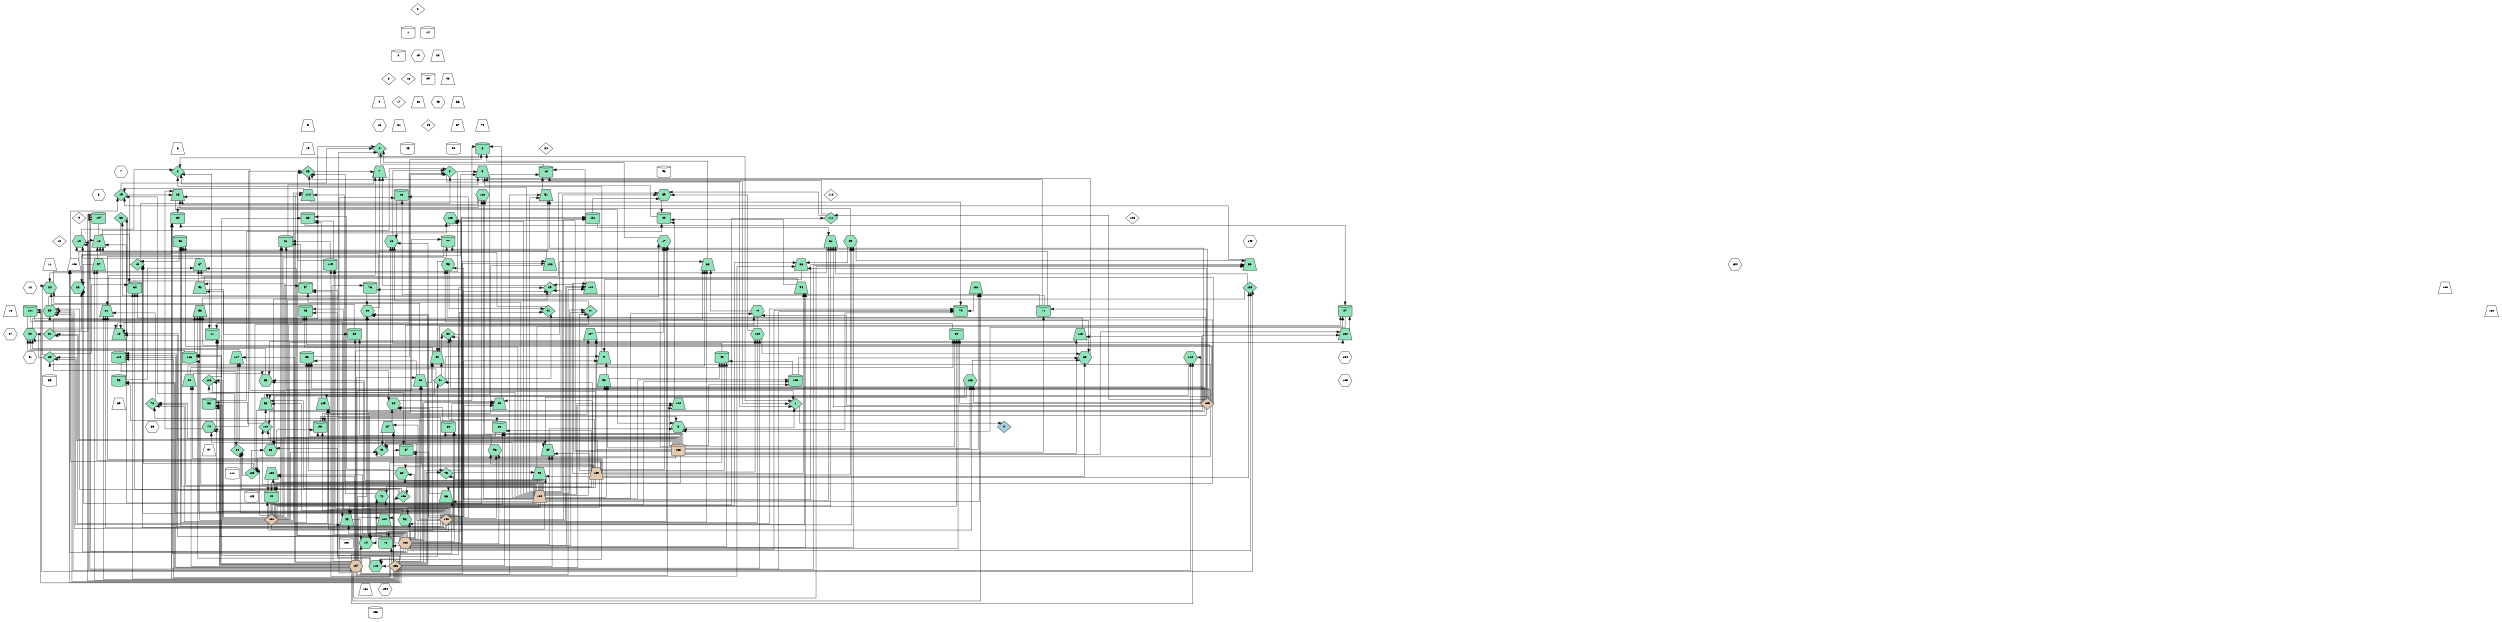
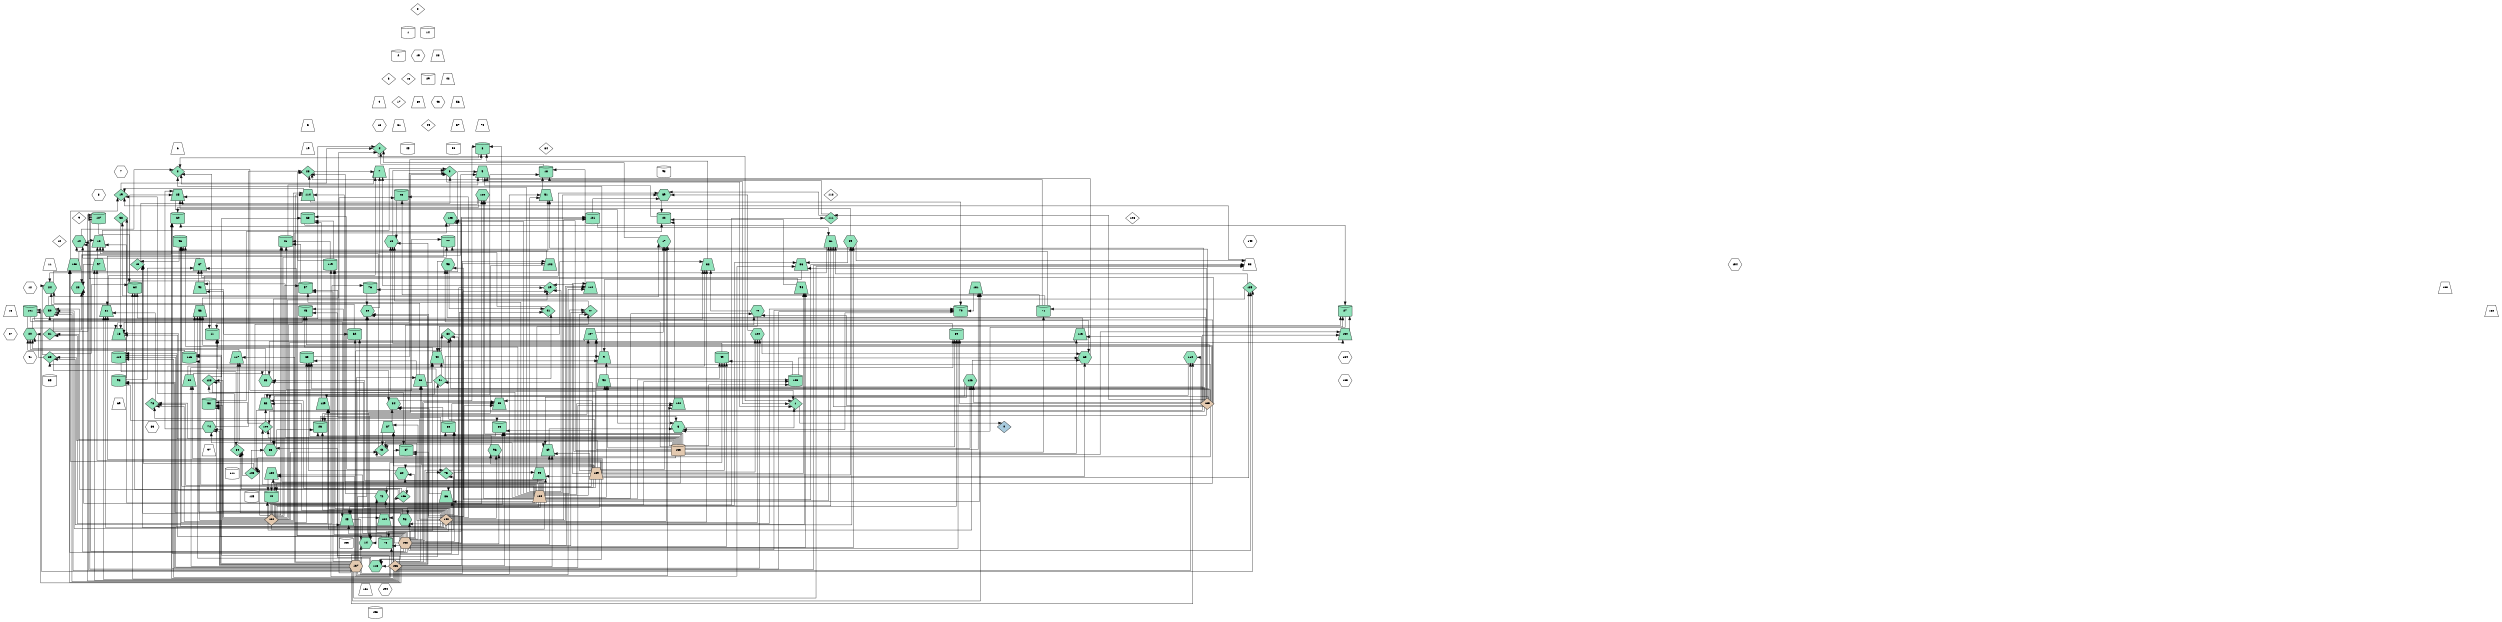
(74, 265) -> (74, 265)
(1250, 265) -> (1250, 265)
